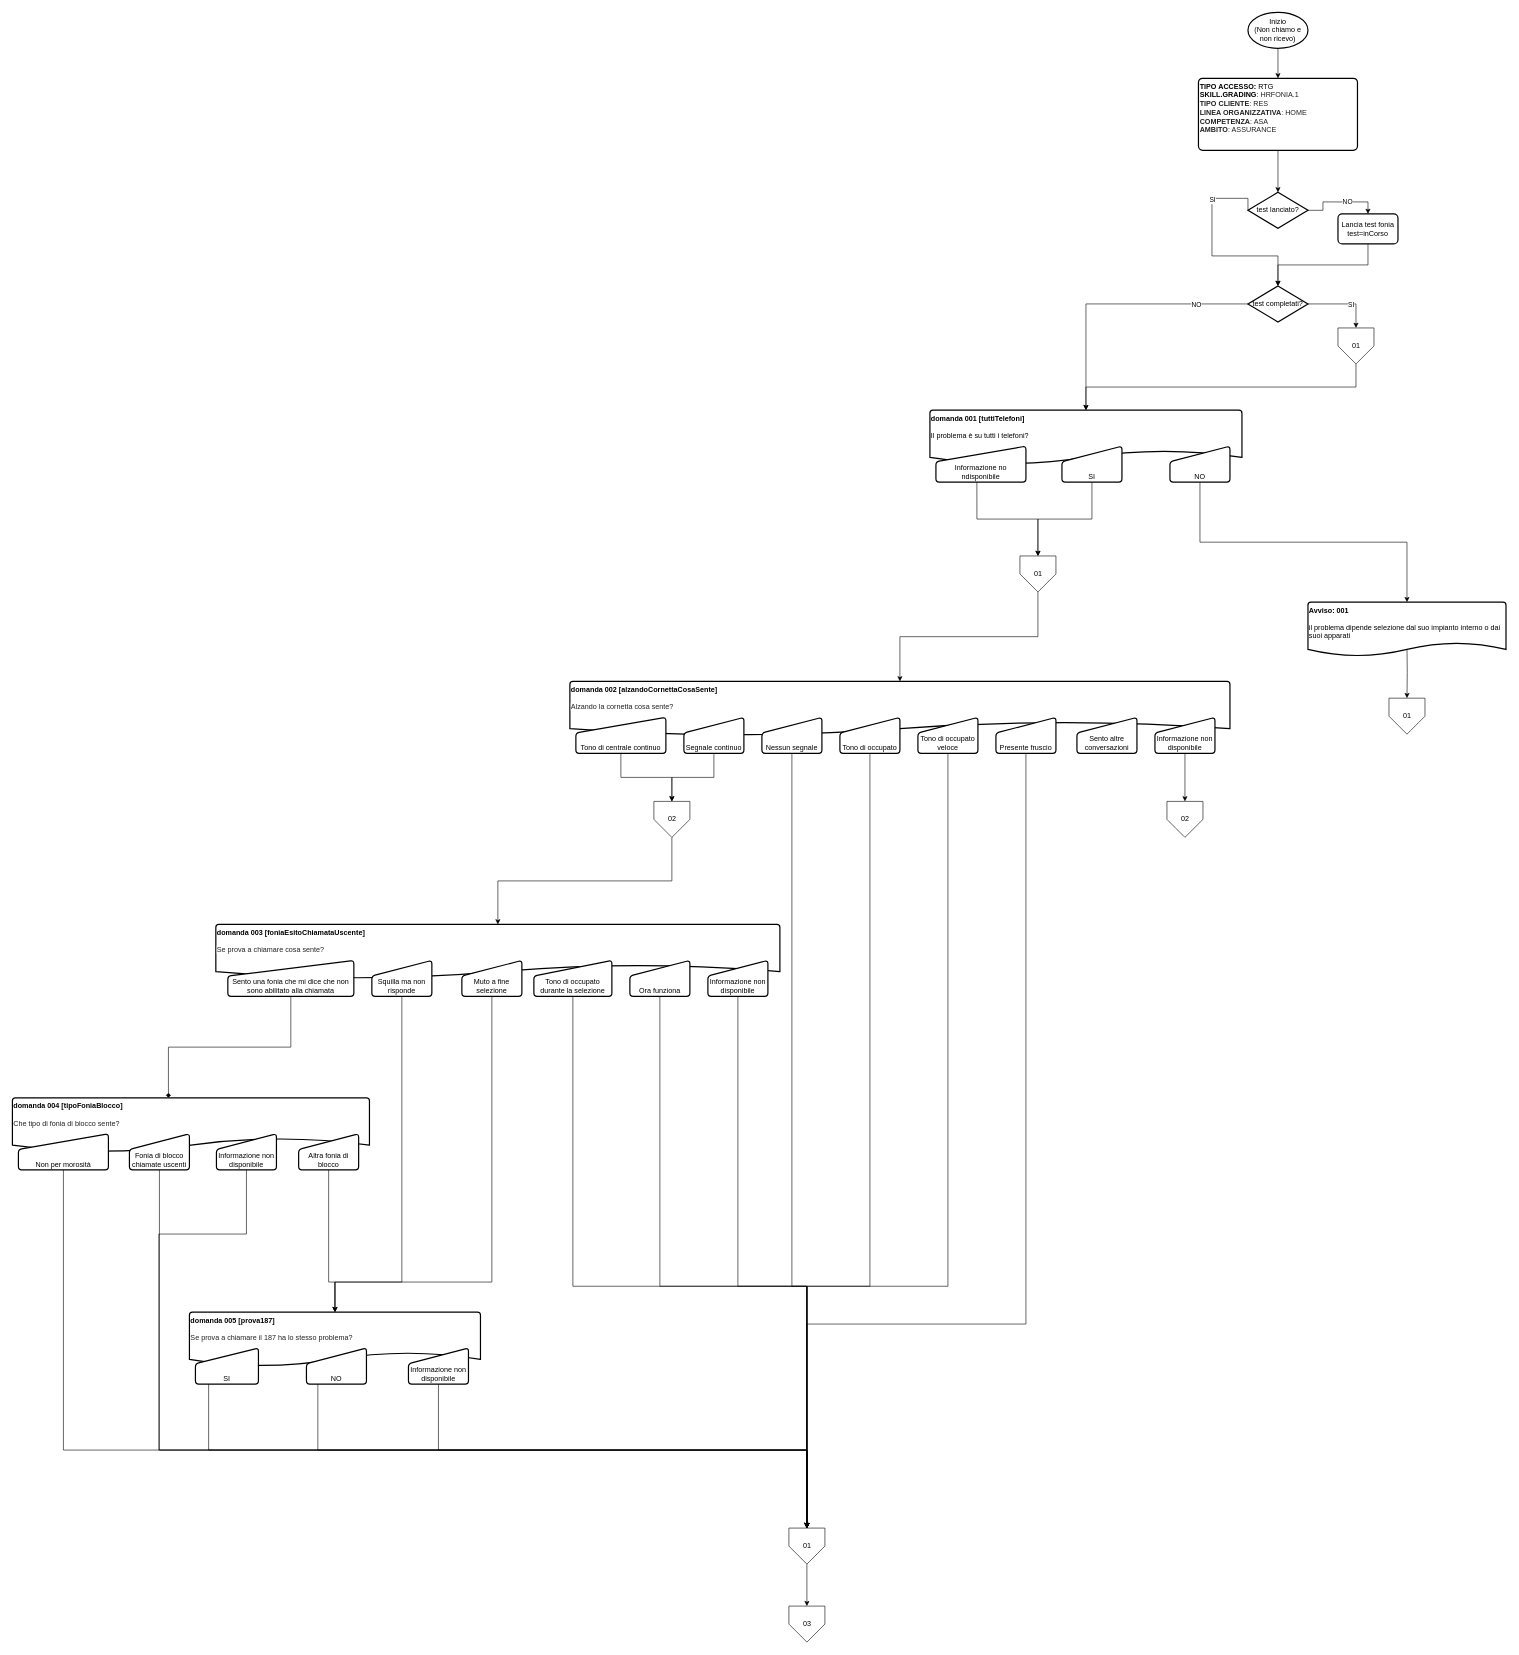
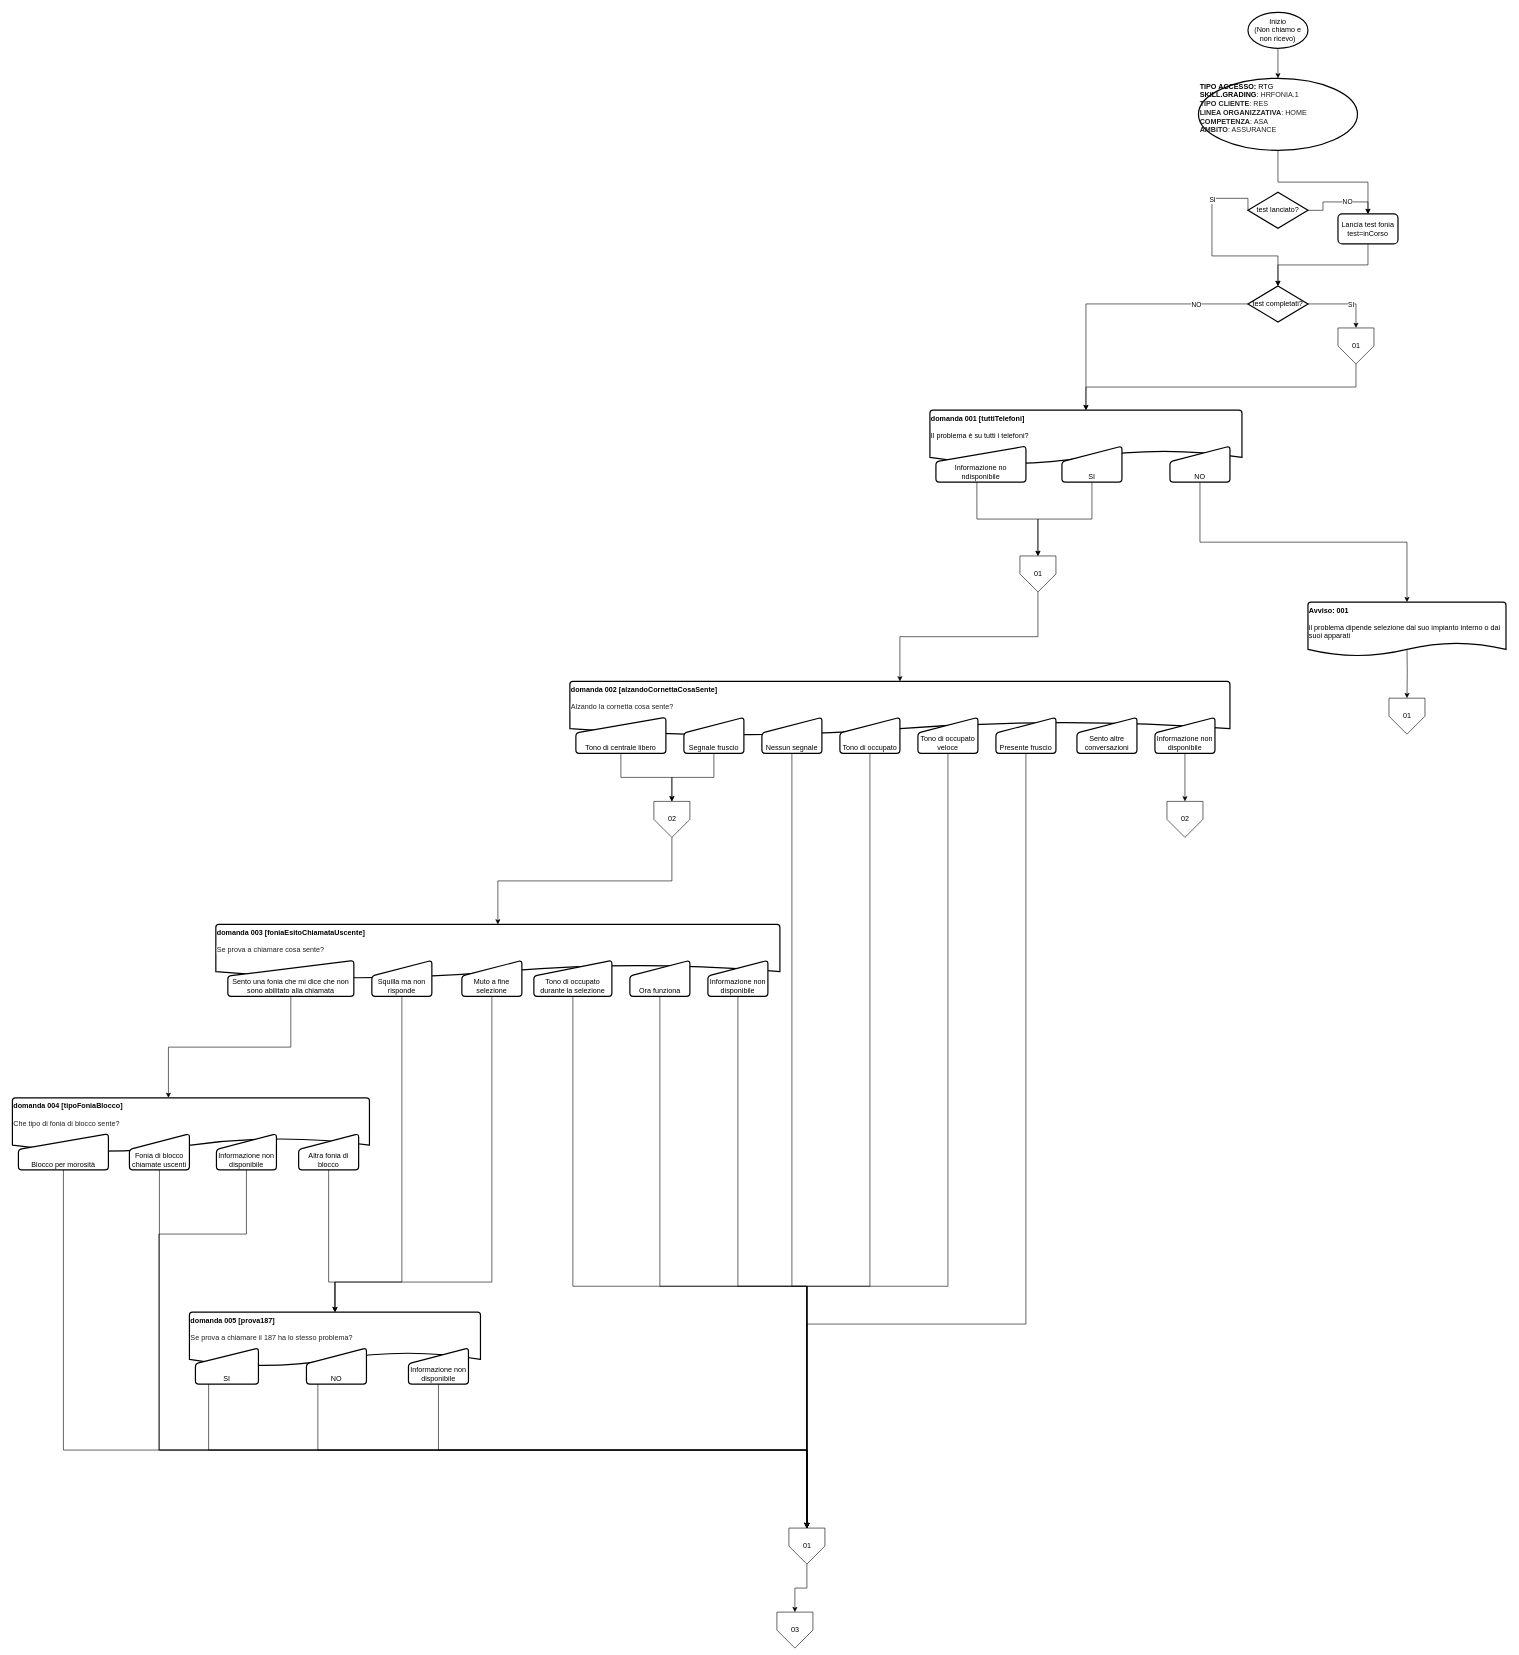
(1278, 114) -> (1278, 114)
(1278, 186) -> (1330, 182)
(621, 743) -> (621, 747)
(714, 743) -> (714, 747)
(168, 1092) -> (168, 1092)
(63, 1164) -> (63, 1164)
(807, 1624) -> (795, 1630)
